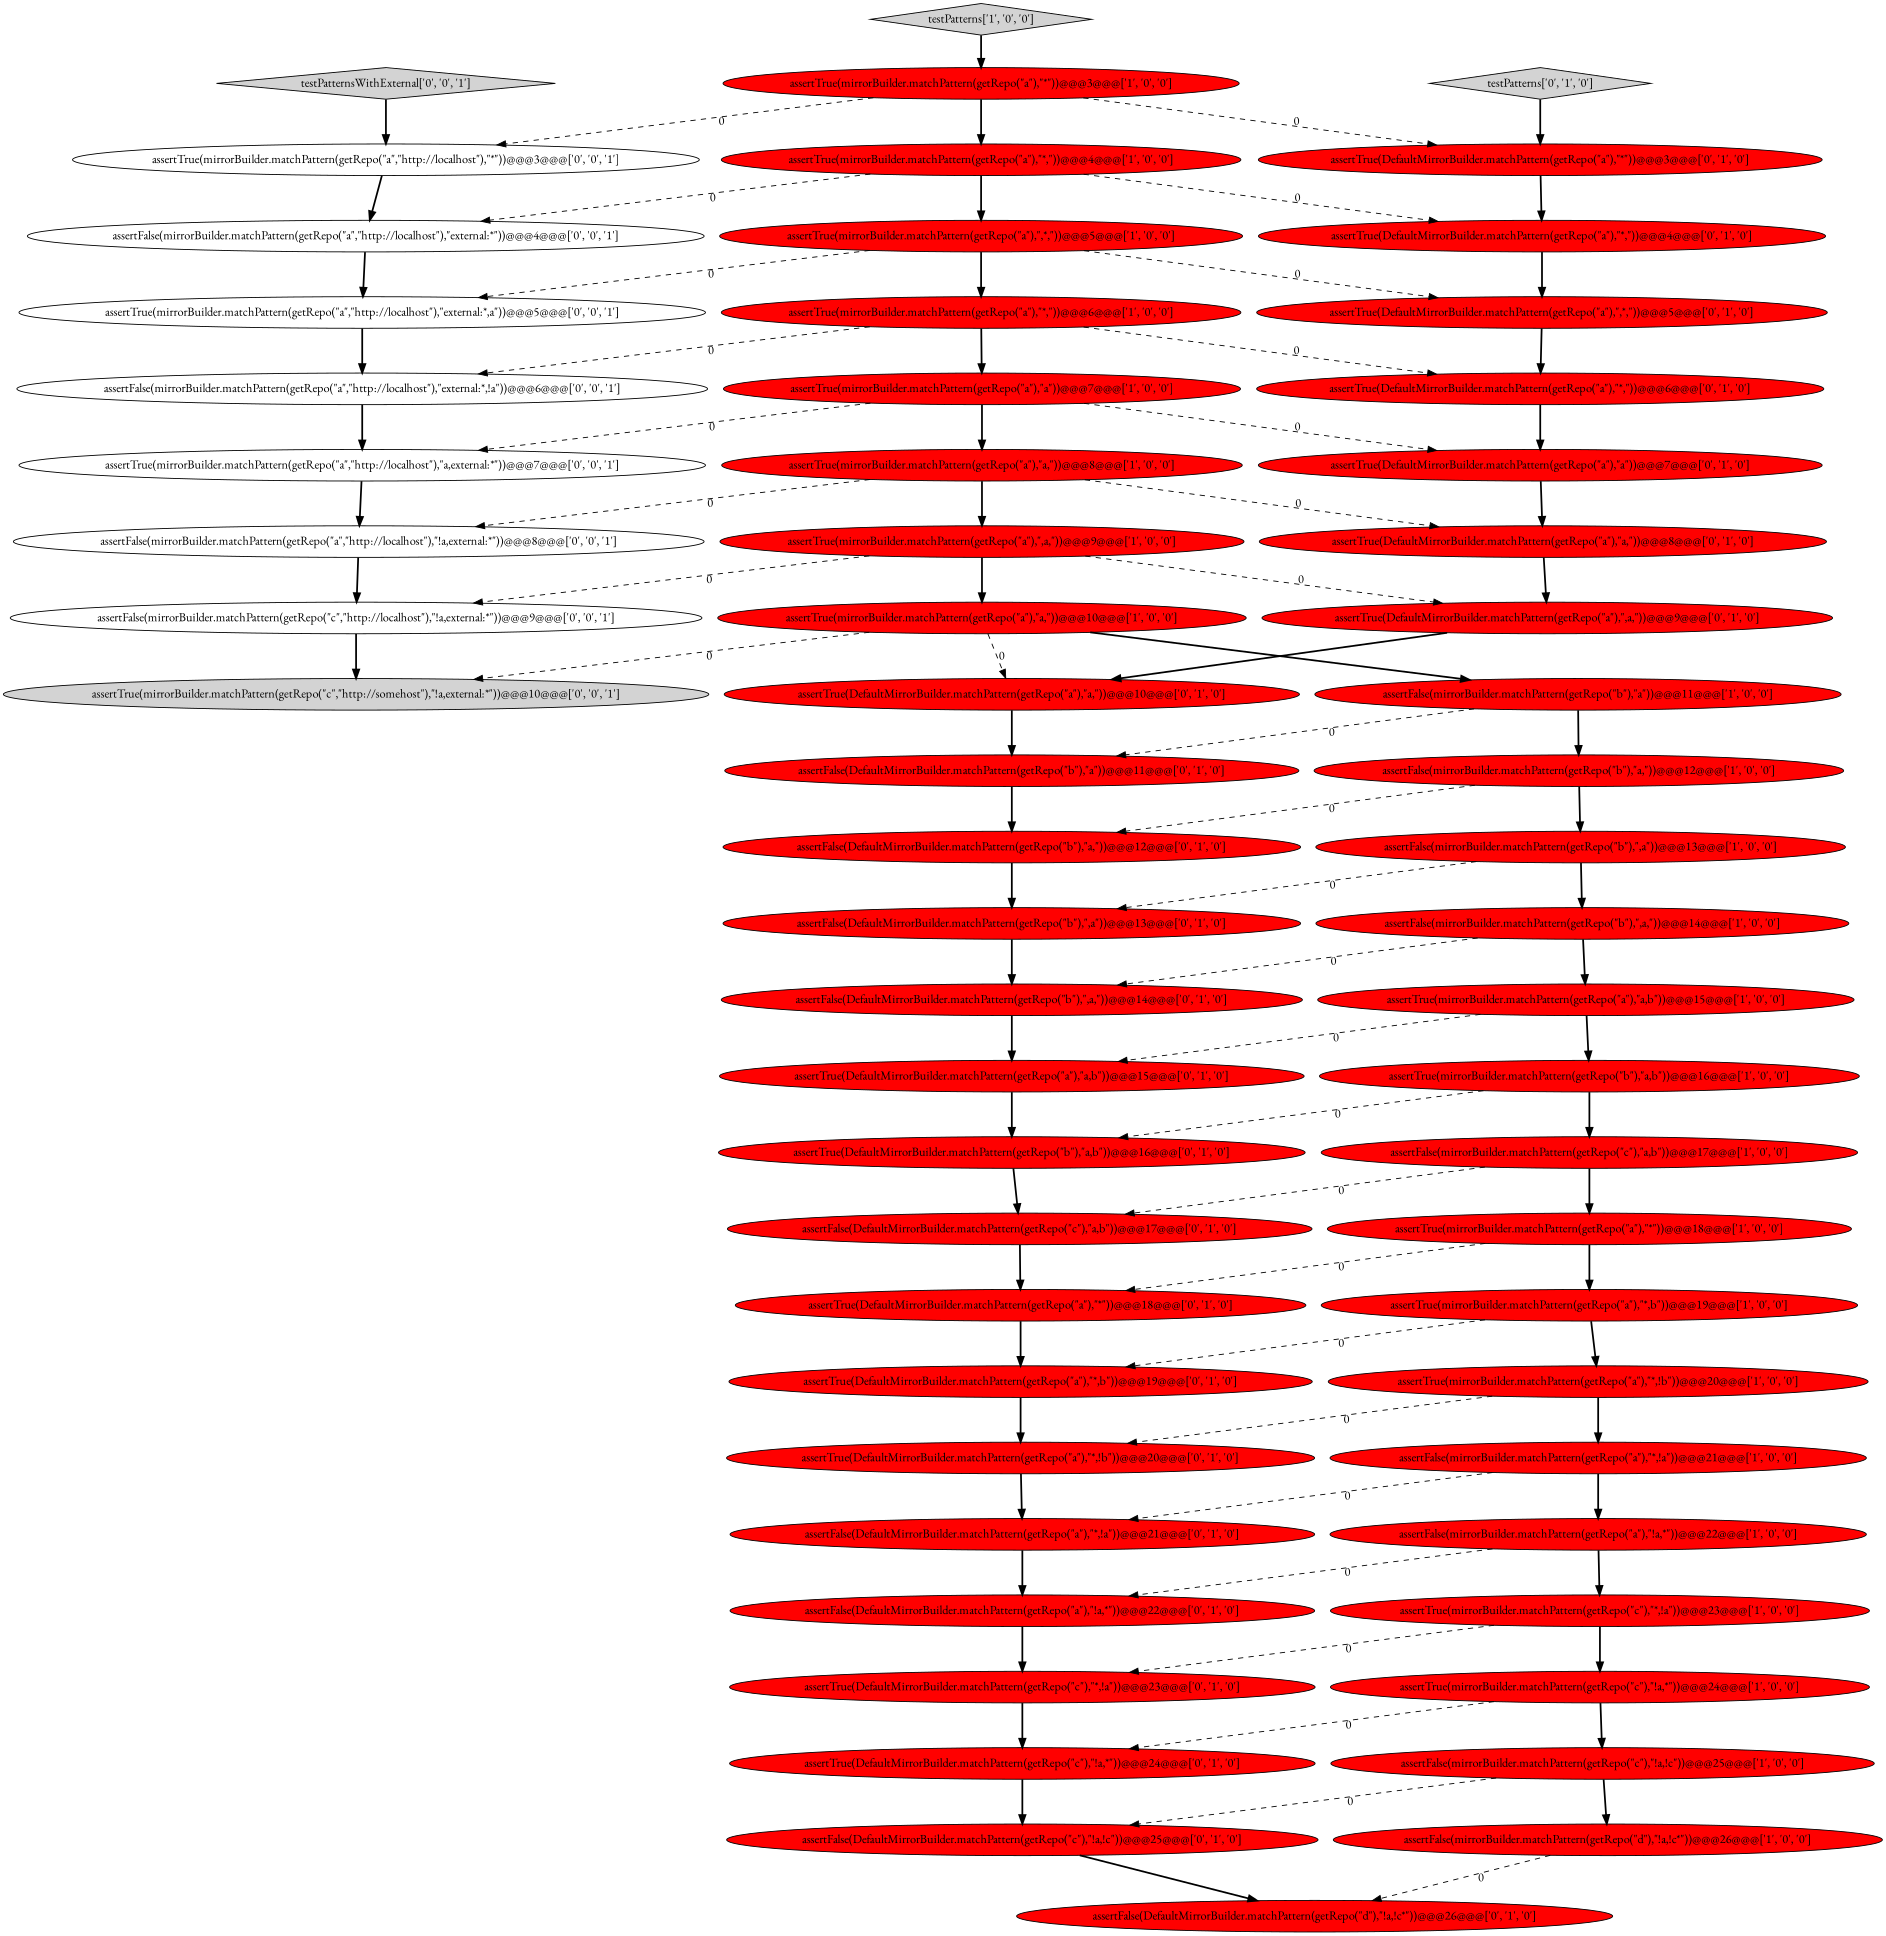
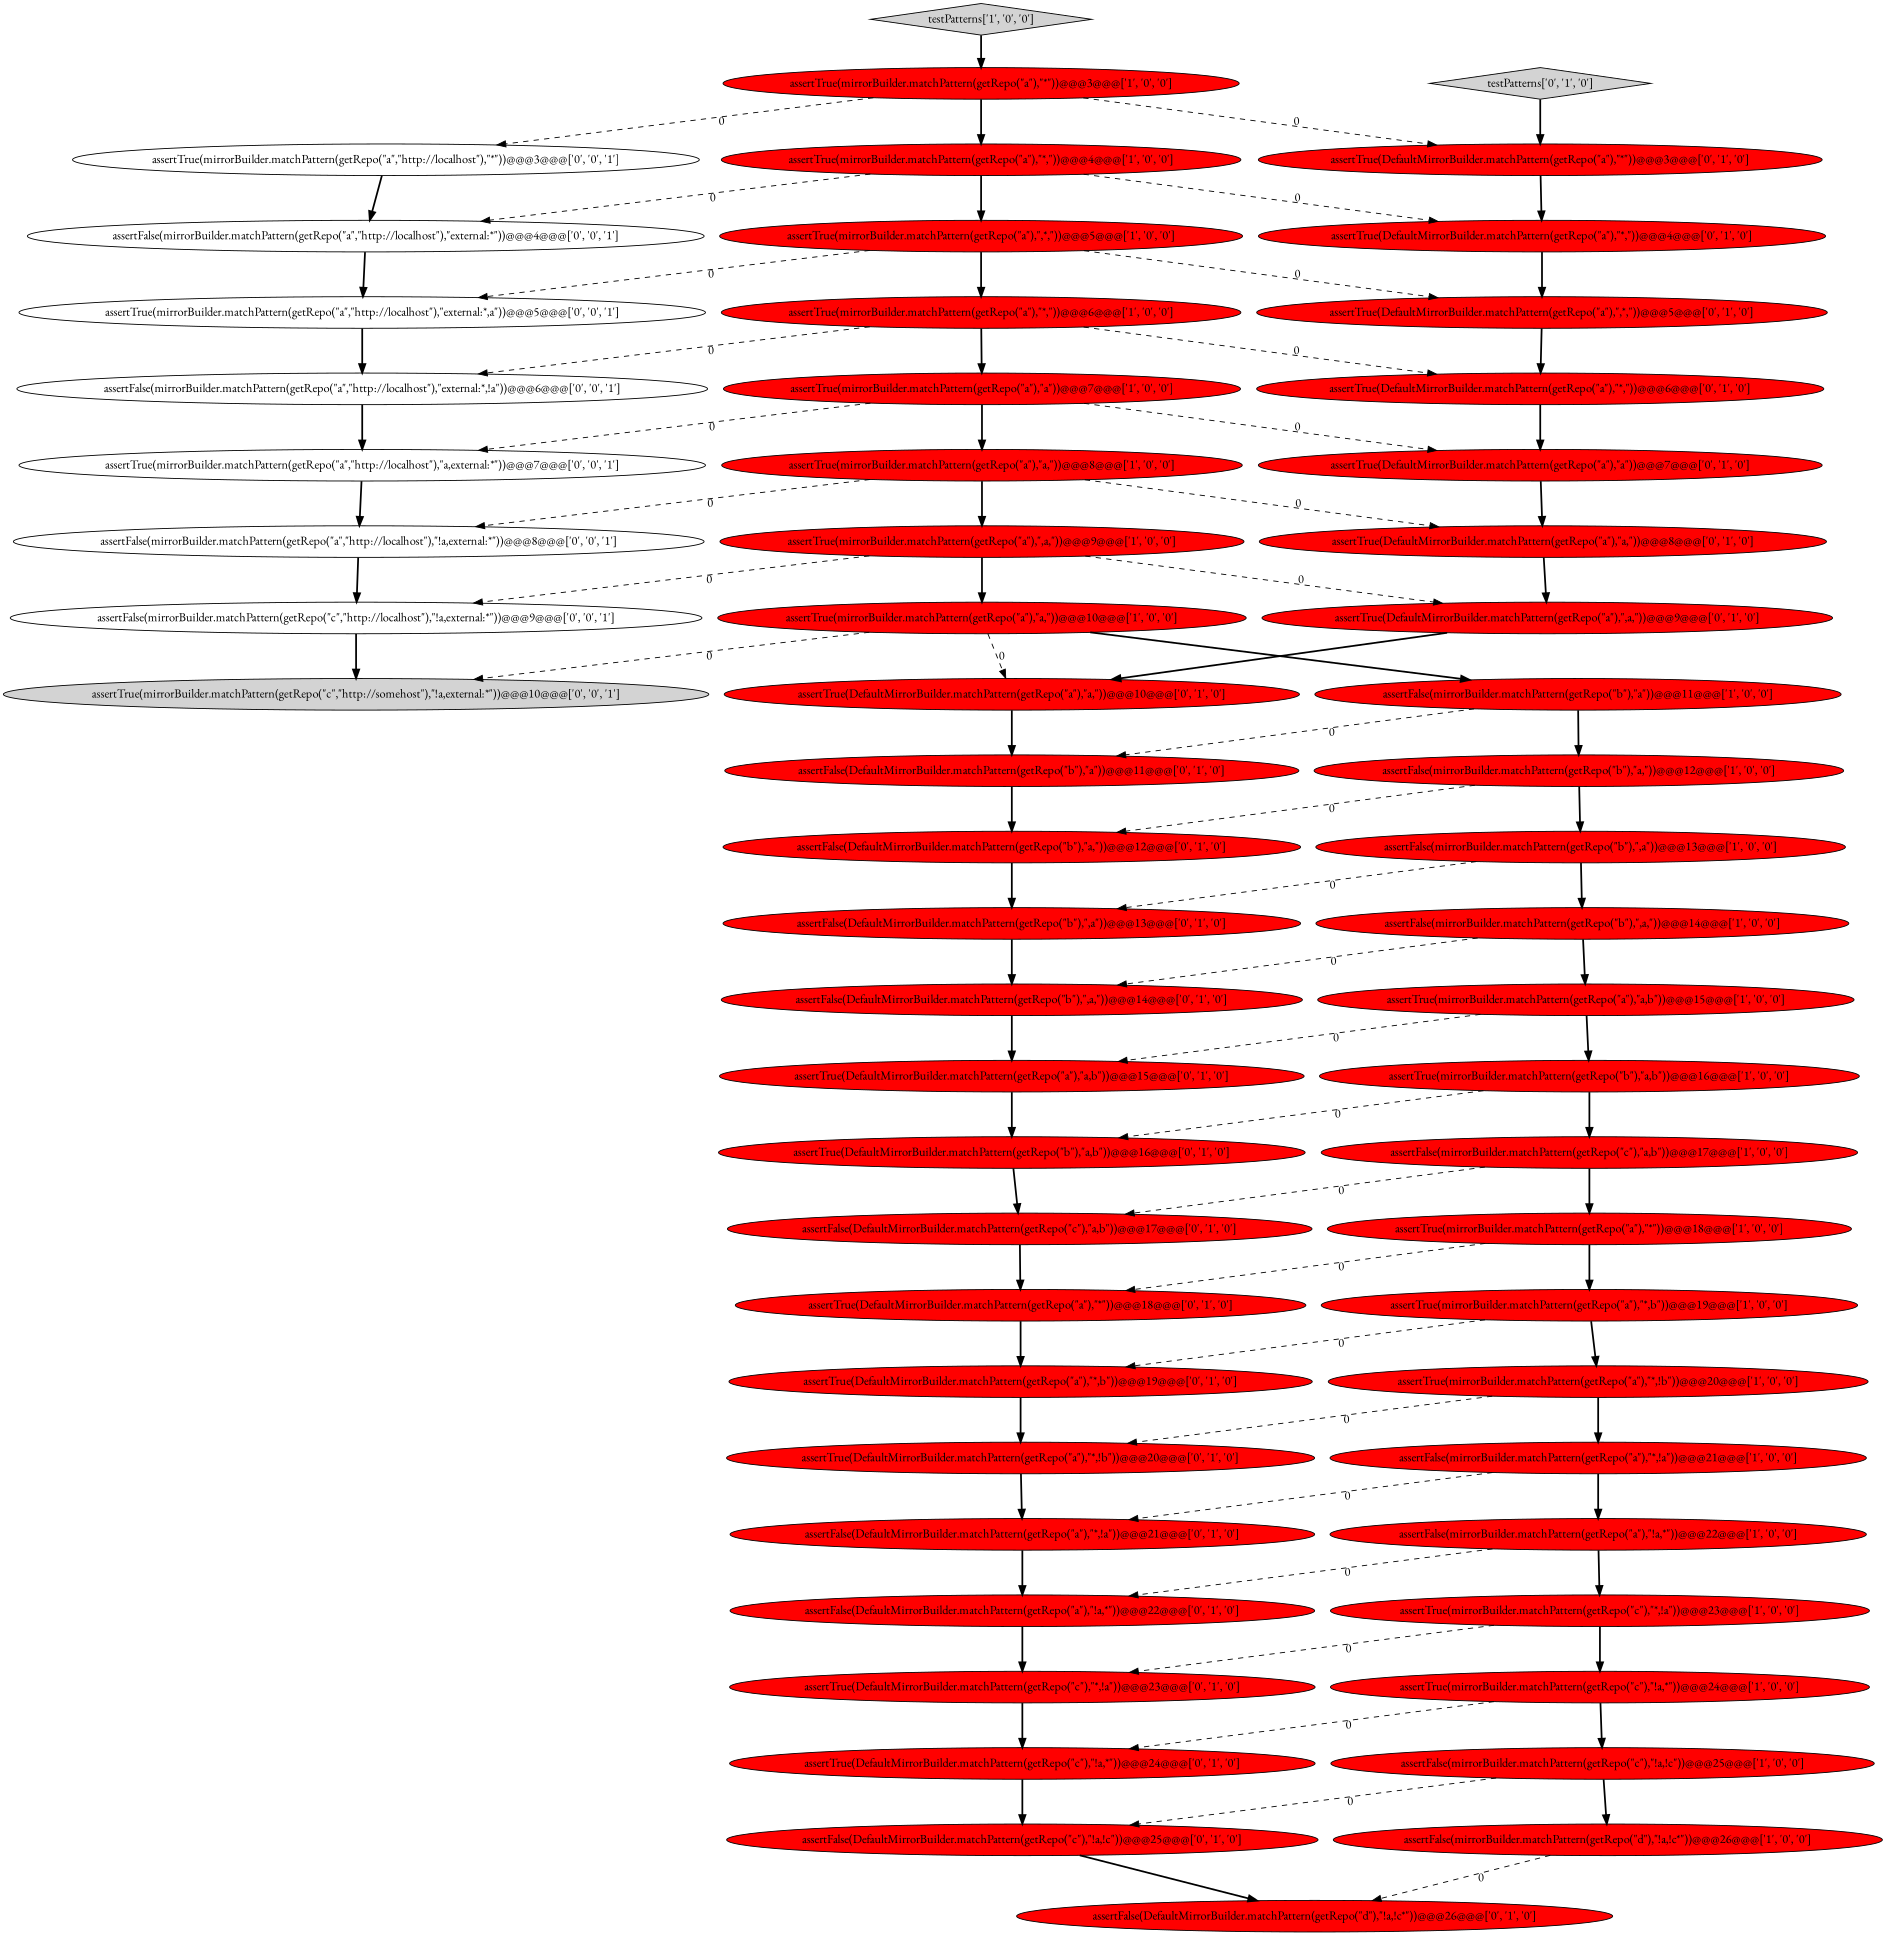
(386, 83) -> none
